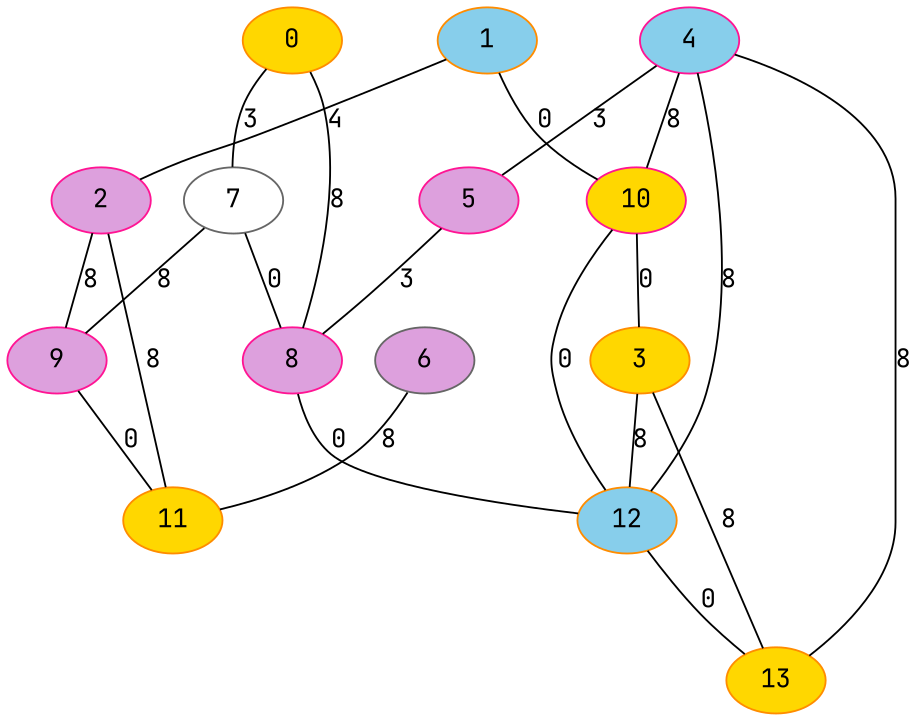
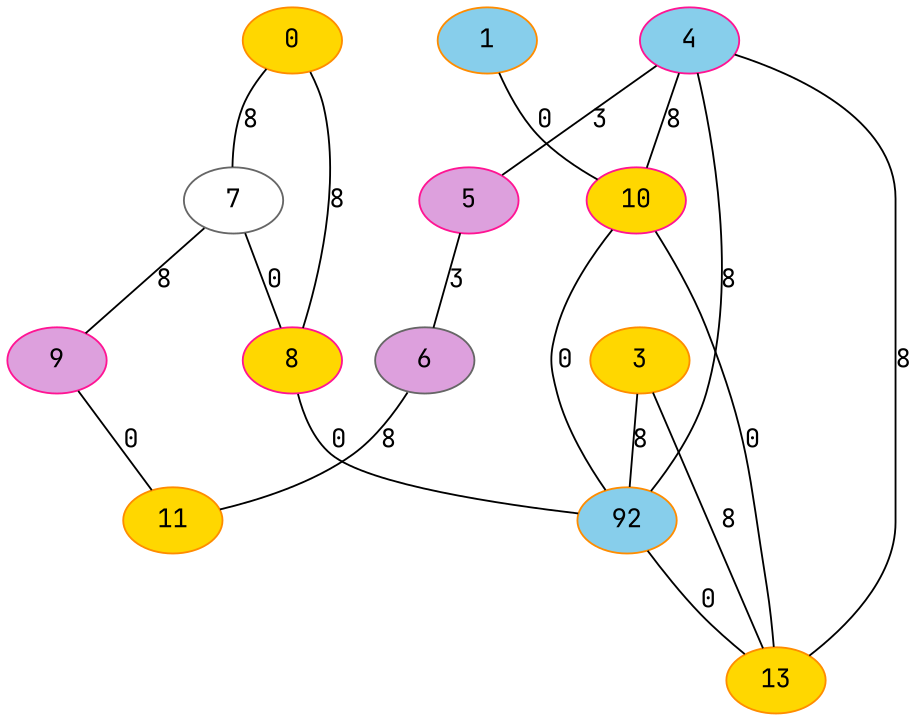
(251, 120) -> (251, 120)
(101, 200) -> none
(638, 280) -> (740, 431)
(383, 282) -> (447, 280)
(292, 360) -> (292, 360)
(627, 520) -> (627, 520)
